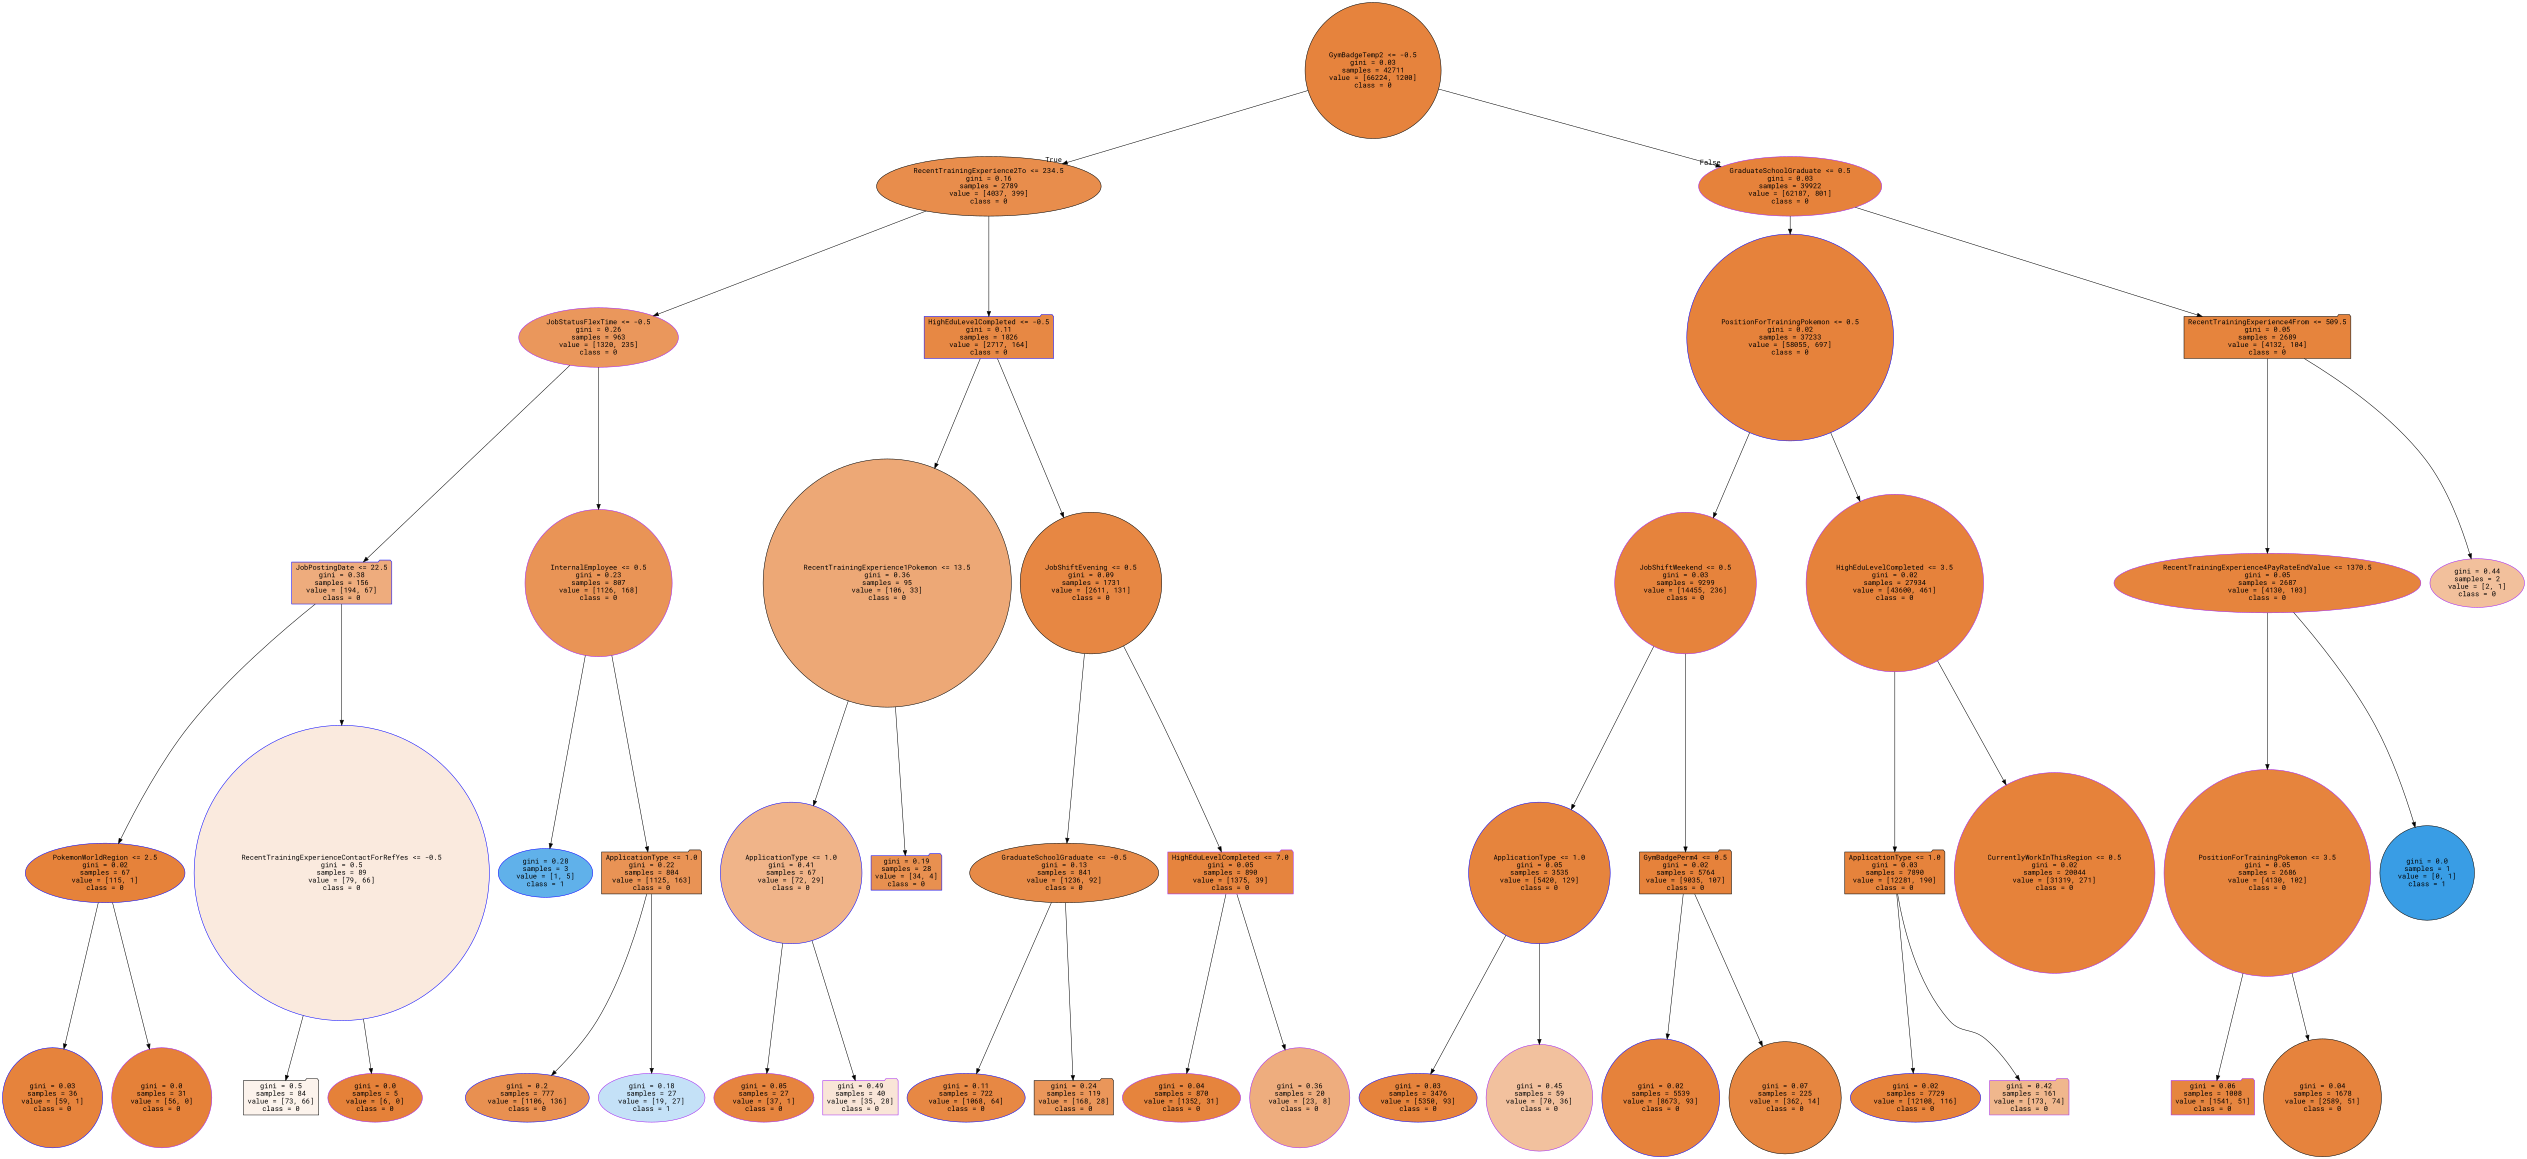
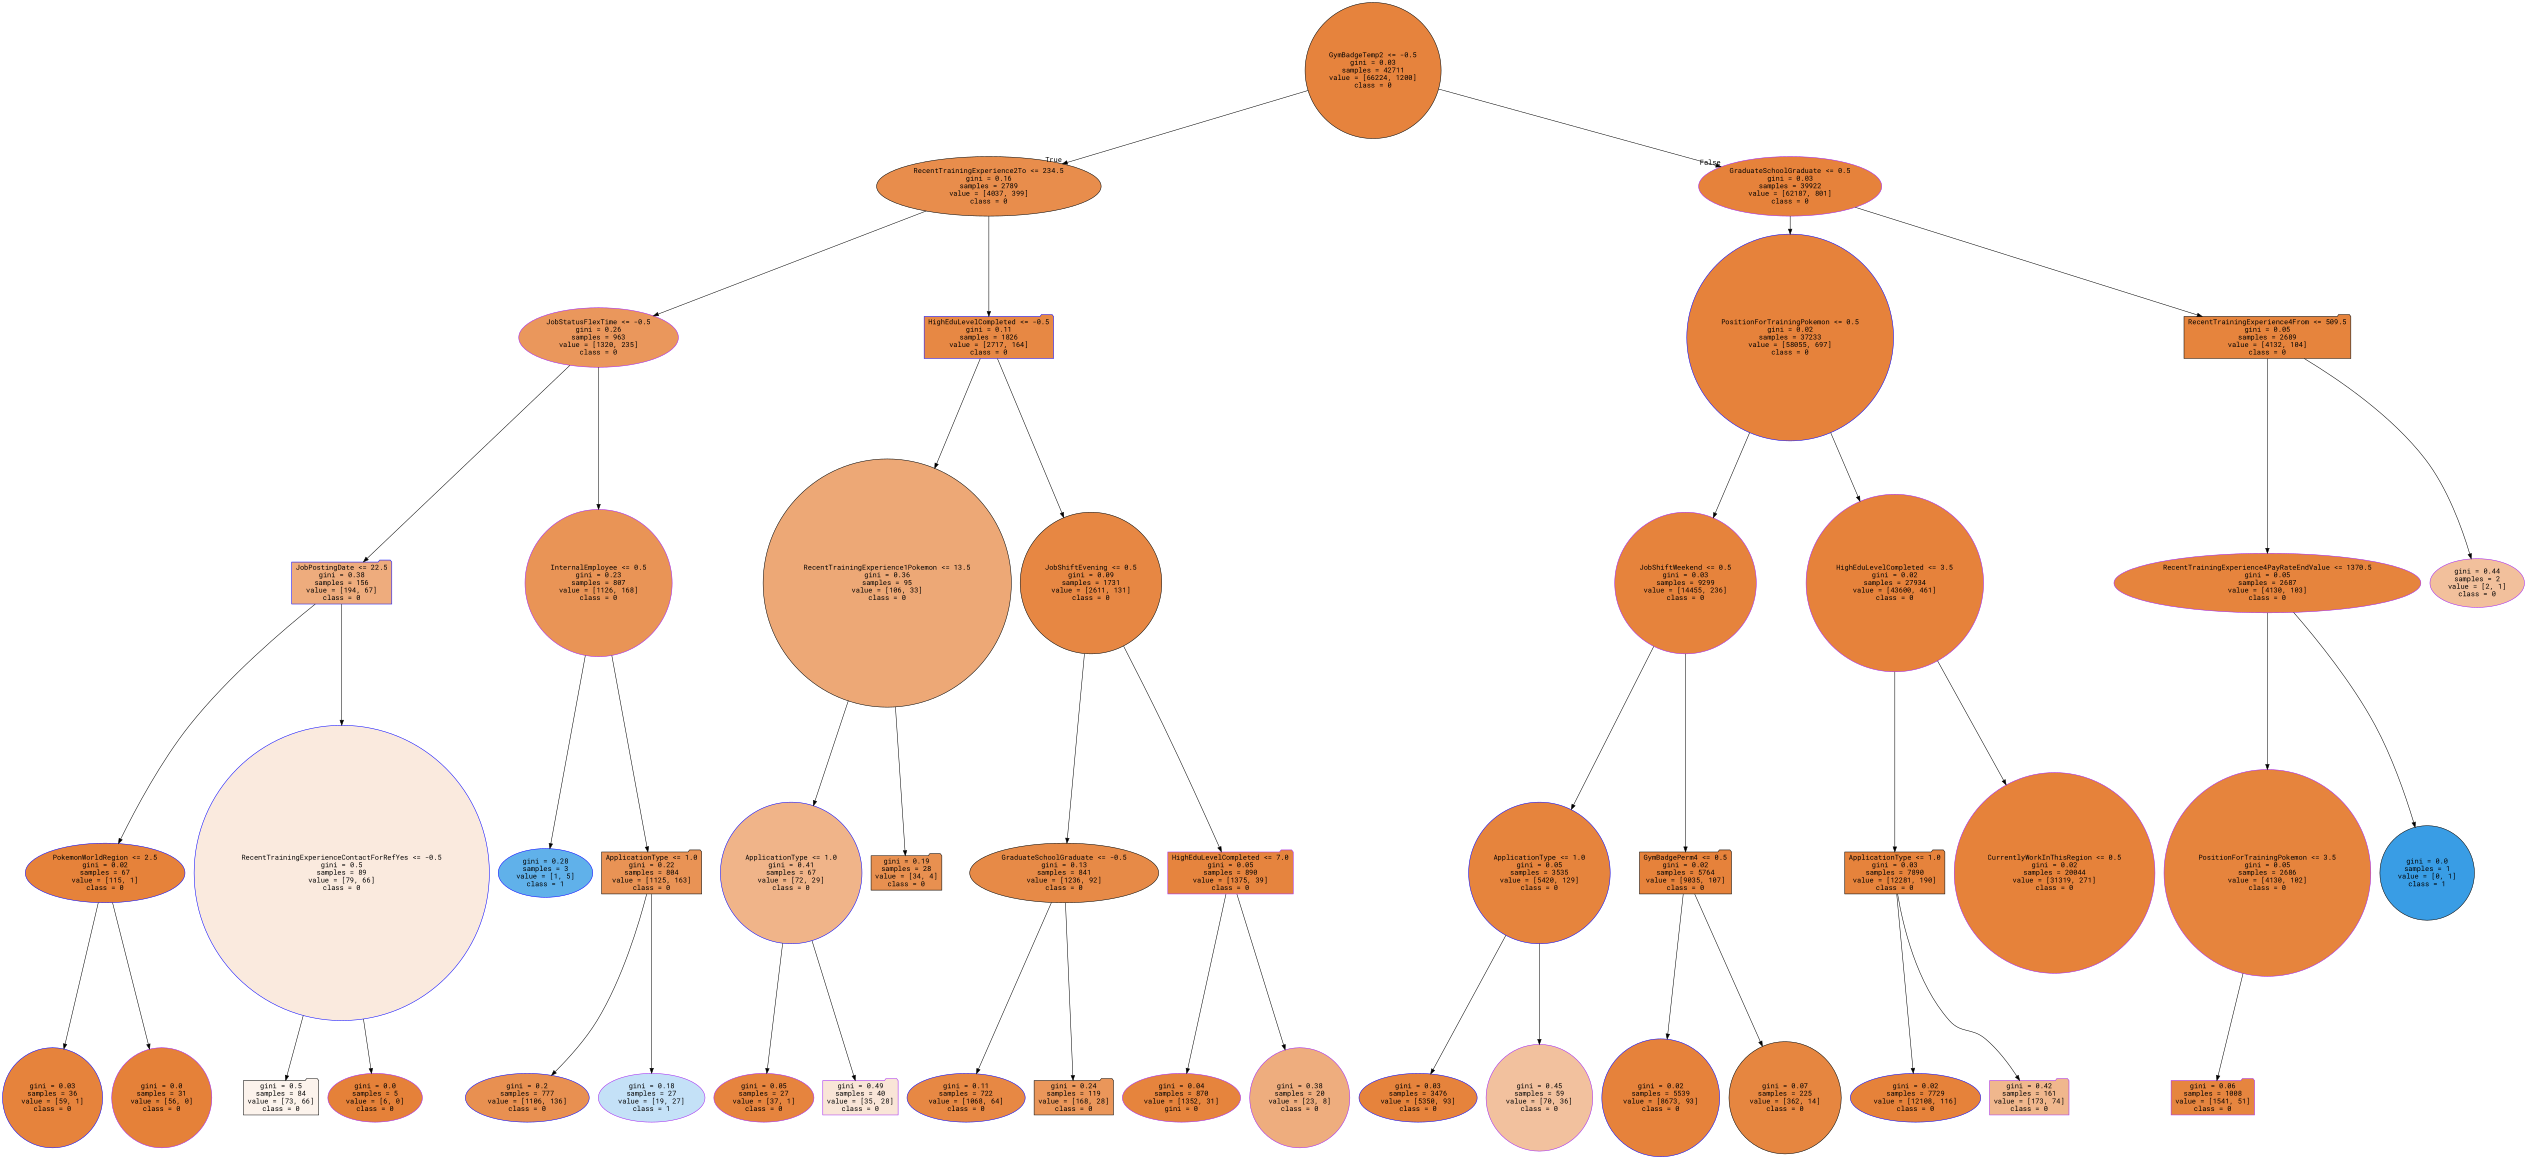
(906, 873) -> (906, 873)
(1181, 1098) -> (1181, 1098)
(1300, 1098) -> (1300, 1098)
(2323, 1098) -> none
